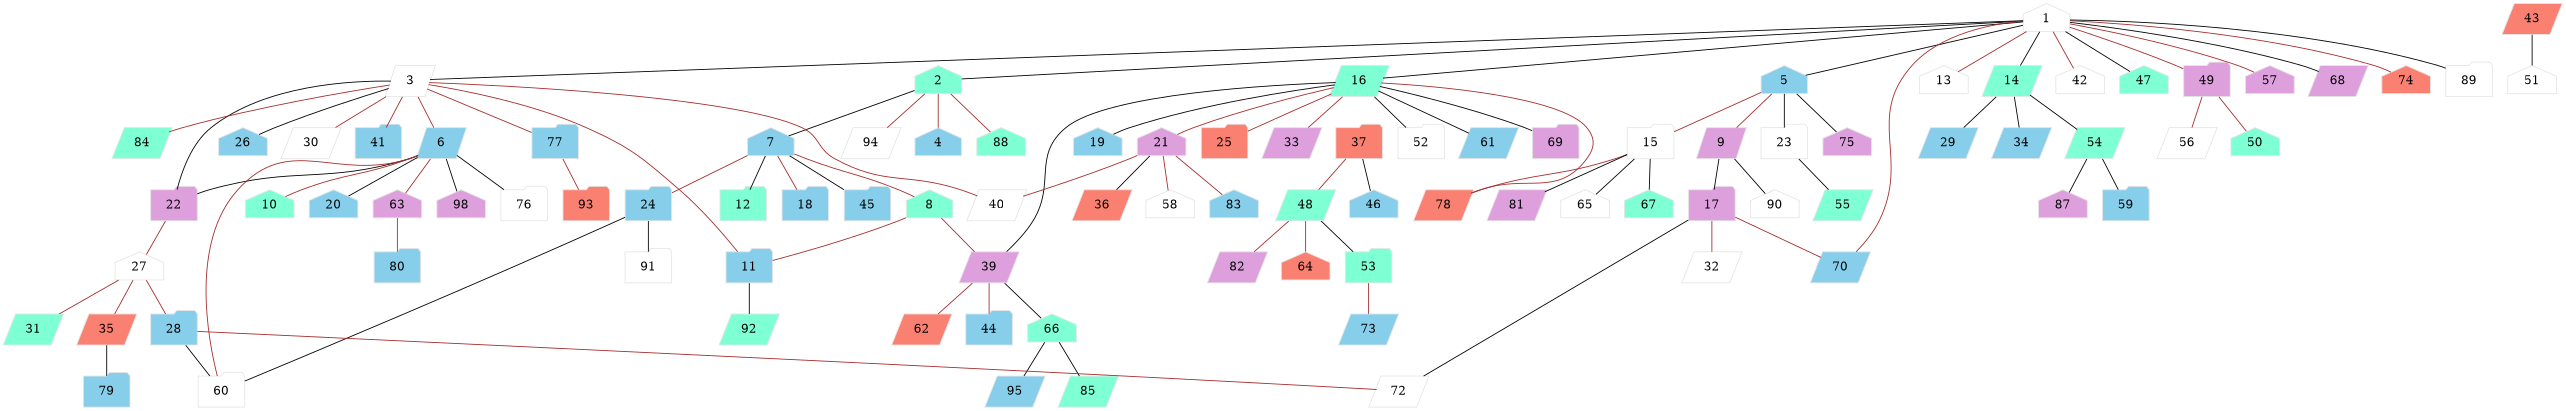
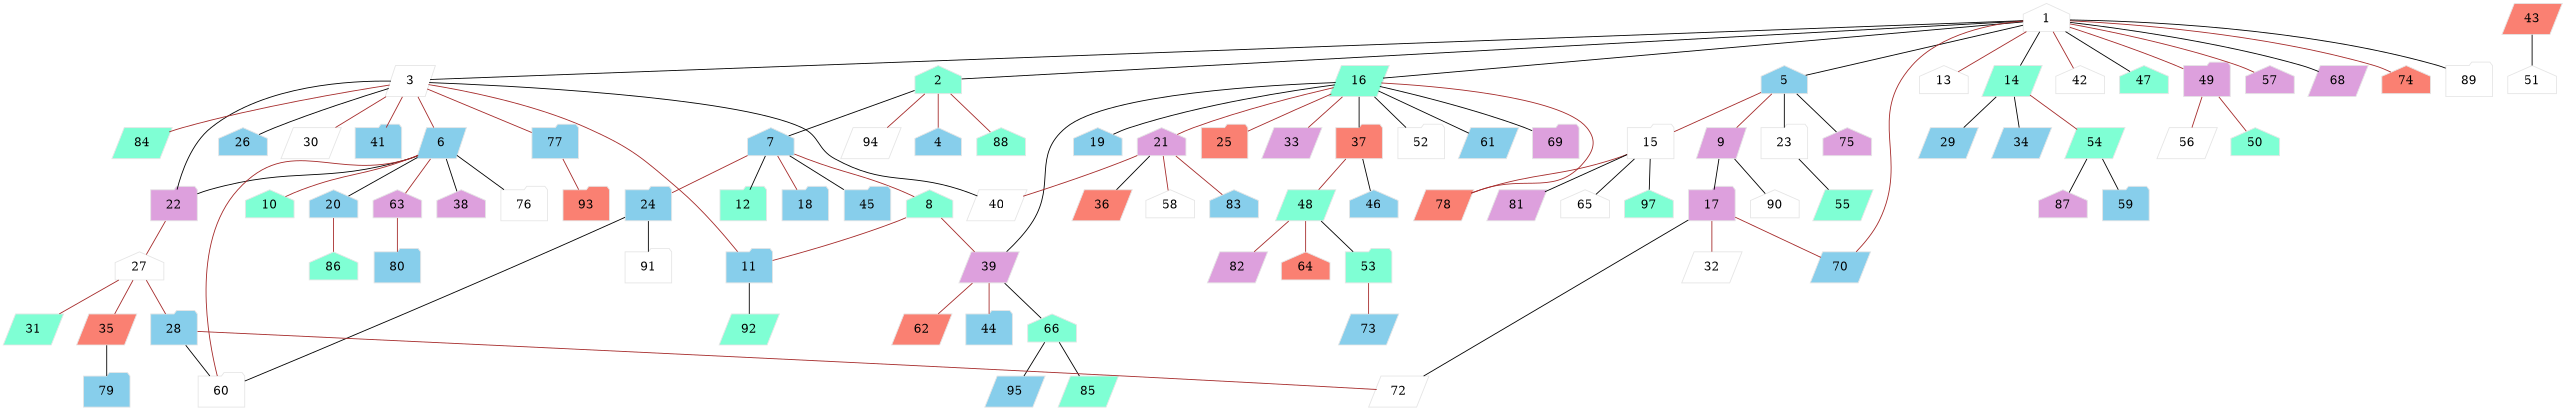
(714, 106) -> (714, 106)
none -> (1359, 112)
(2054, 112) -> (2054, 112)
(461, 205) -> (461, 205)
(1649, 205) -> (1649, 205)
none -> (334, 267)
